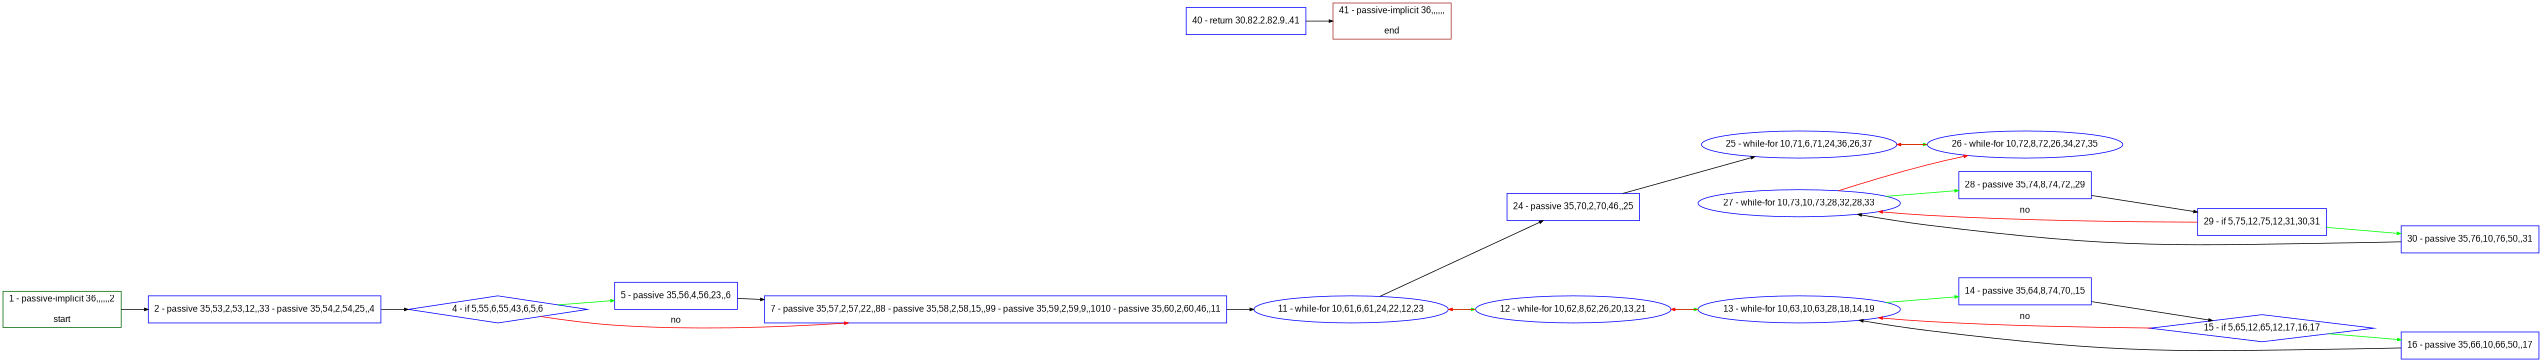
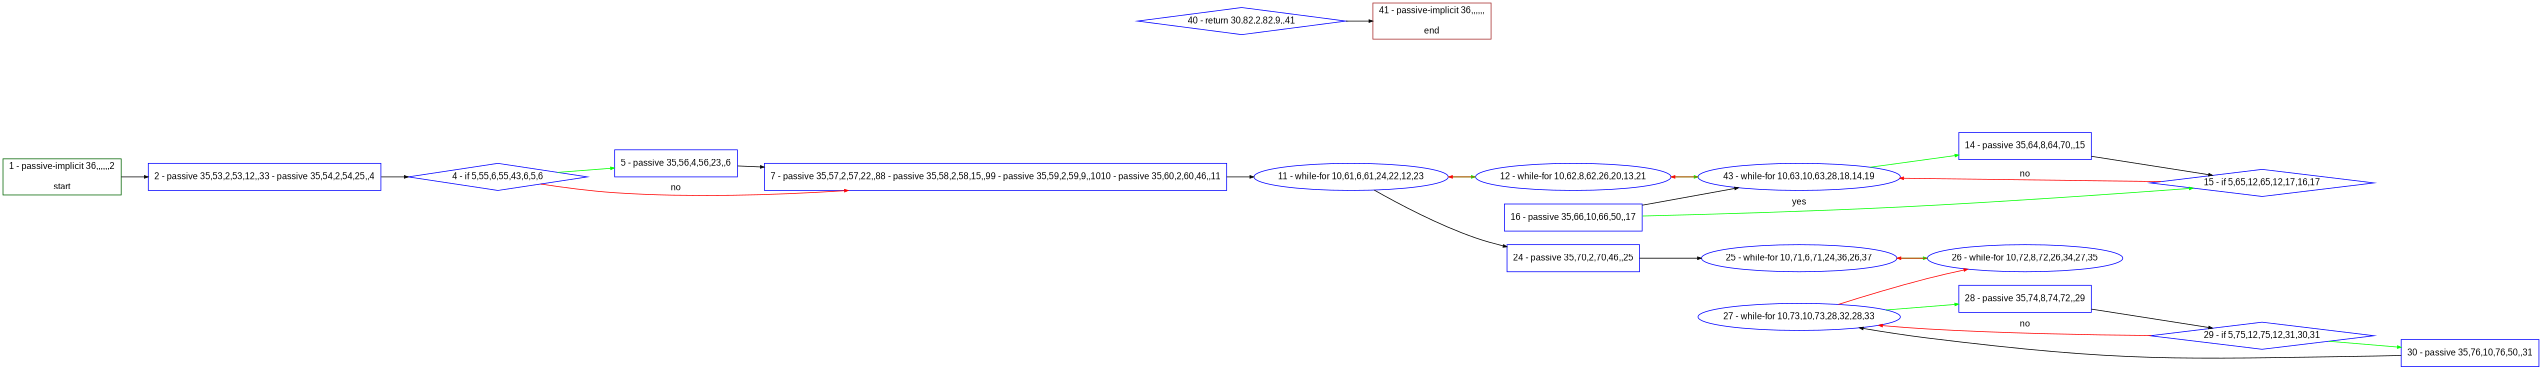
(1246, 21) -> (1242, 21)
(2262, 222) -> (2262, 336)
(2025, 291) -> (2025, 146)
(1799, 309) -> (1799, 177)
(2363, 337) -> (1916, 206)
